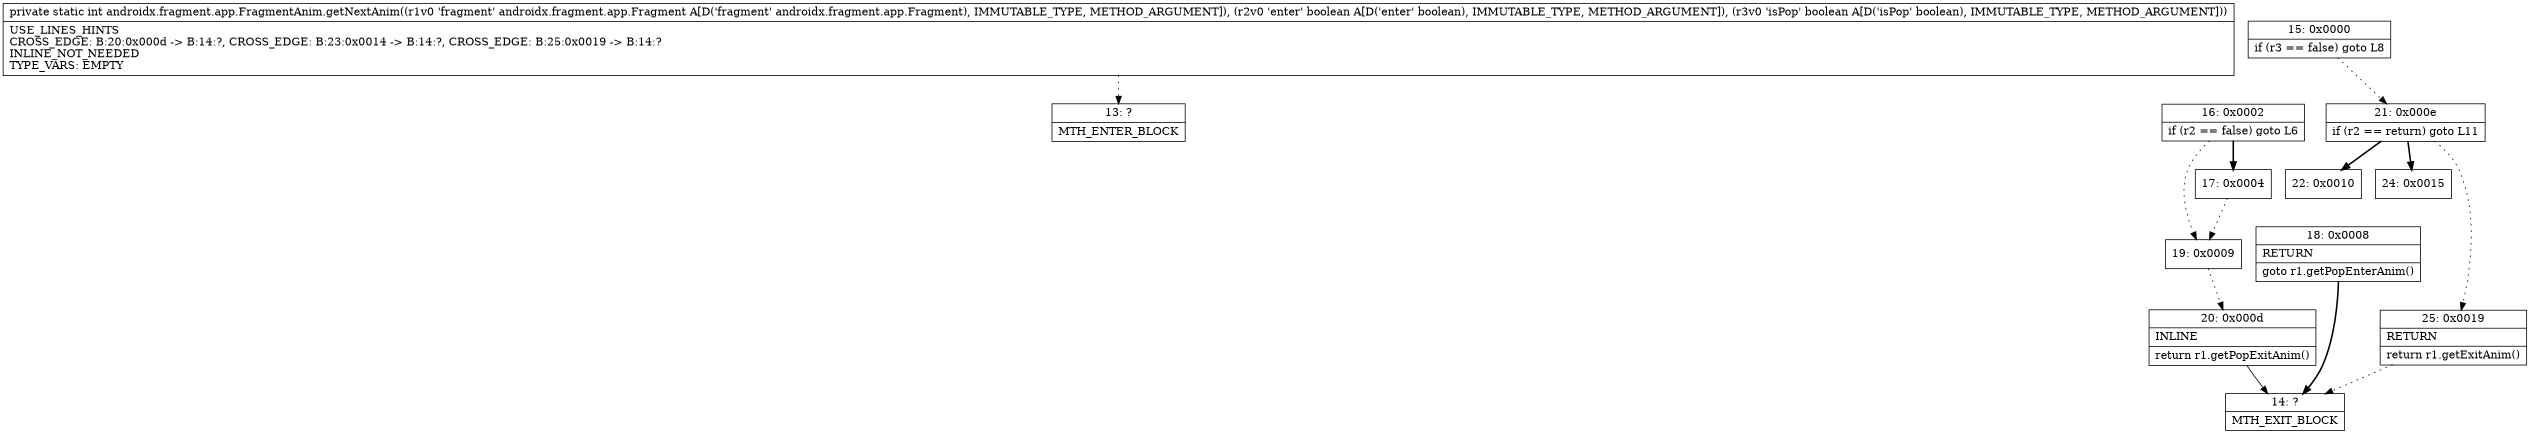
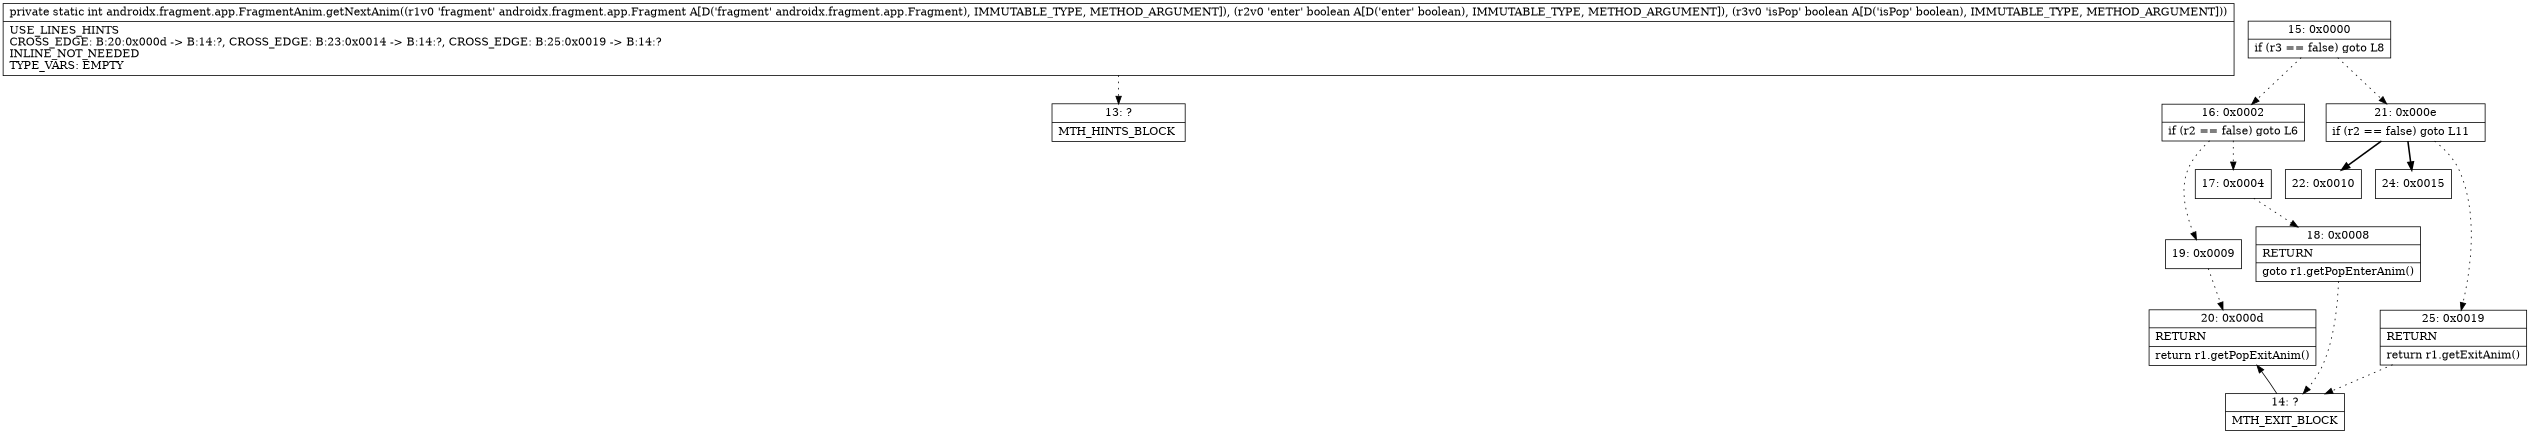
none -> (2279, 78)
(1119, 132) -> (1117, 132)
(2406, 132) -> (2401, 132)
(2233, 151) -> (2233, 151)
(2220, 216) -> (2273, 210)
(2177, 337) -> (2181, 337)
(2332, 337) -> (2332, 337)
(2255, 376) -> (2269, 383)
